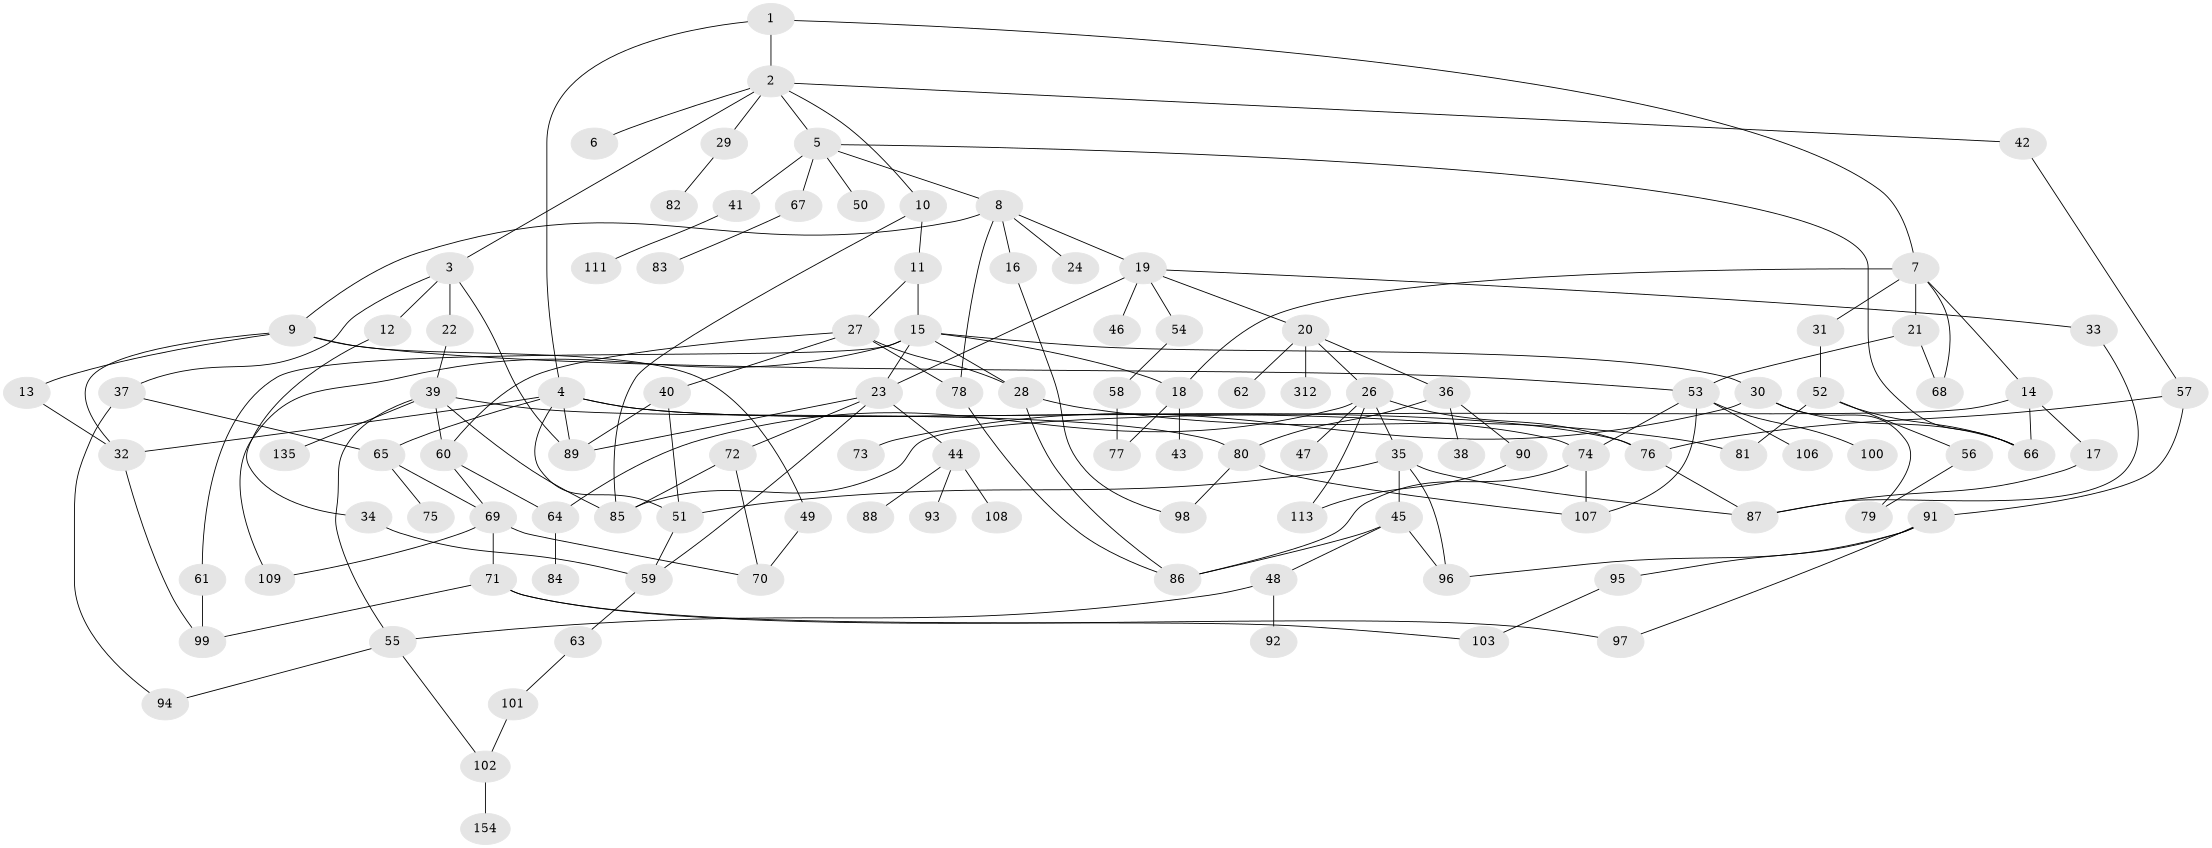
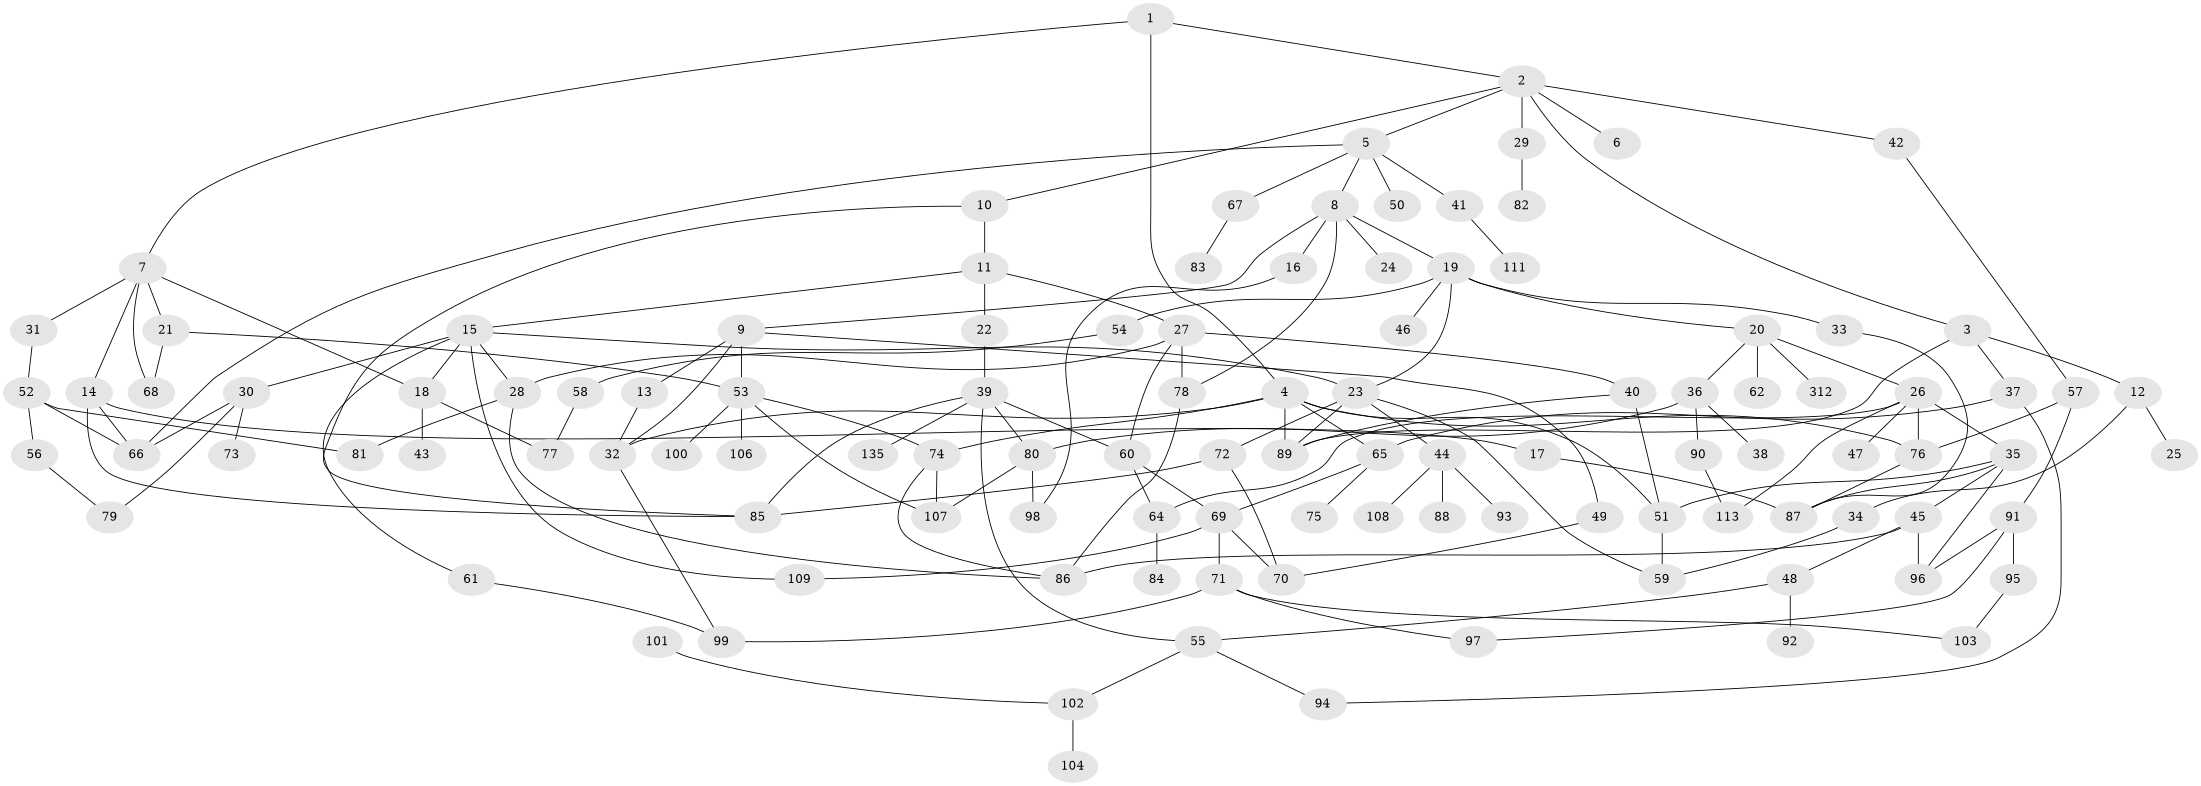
(450, 299) -> (985, 299)
none -> (2174, 455)
(578, 642) -> none
(485, 829) -> (1073, 767)
